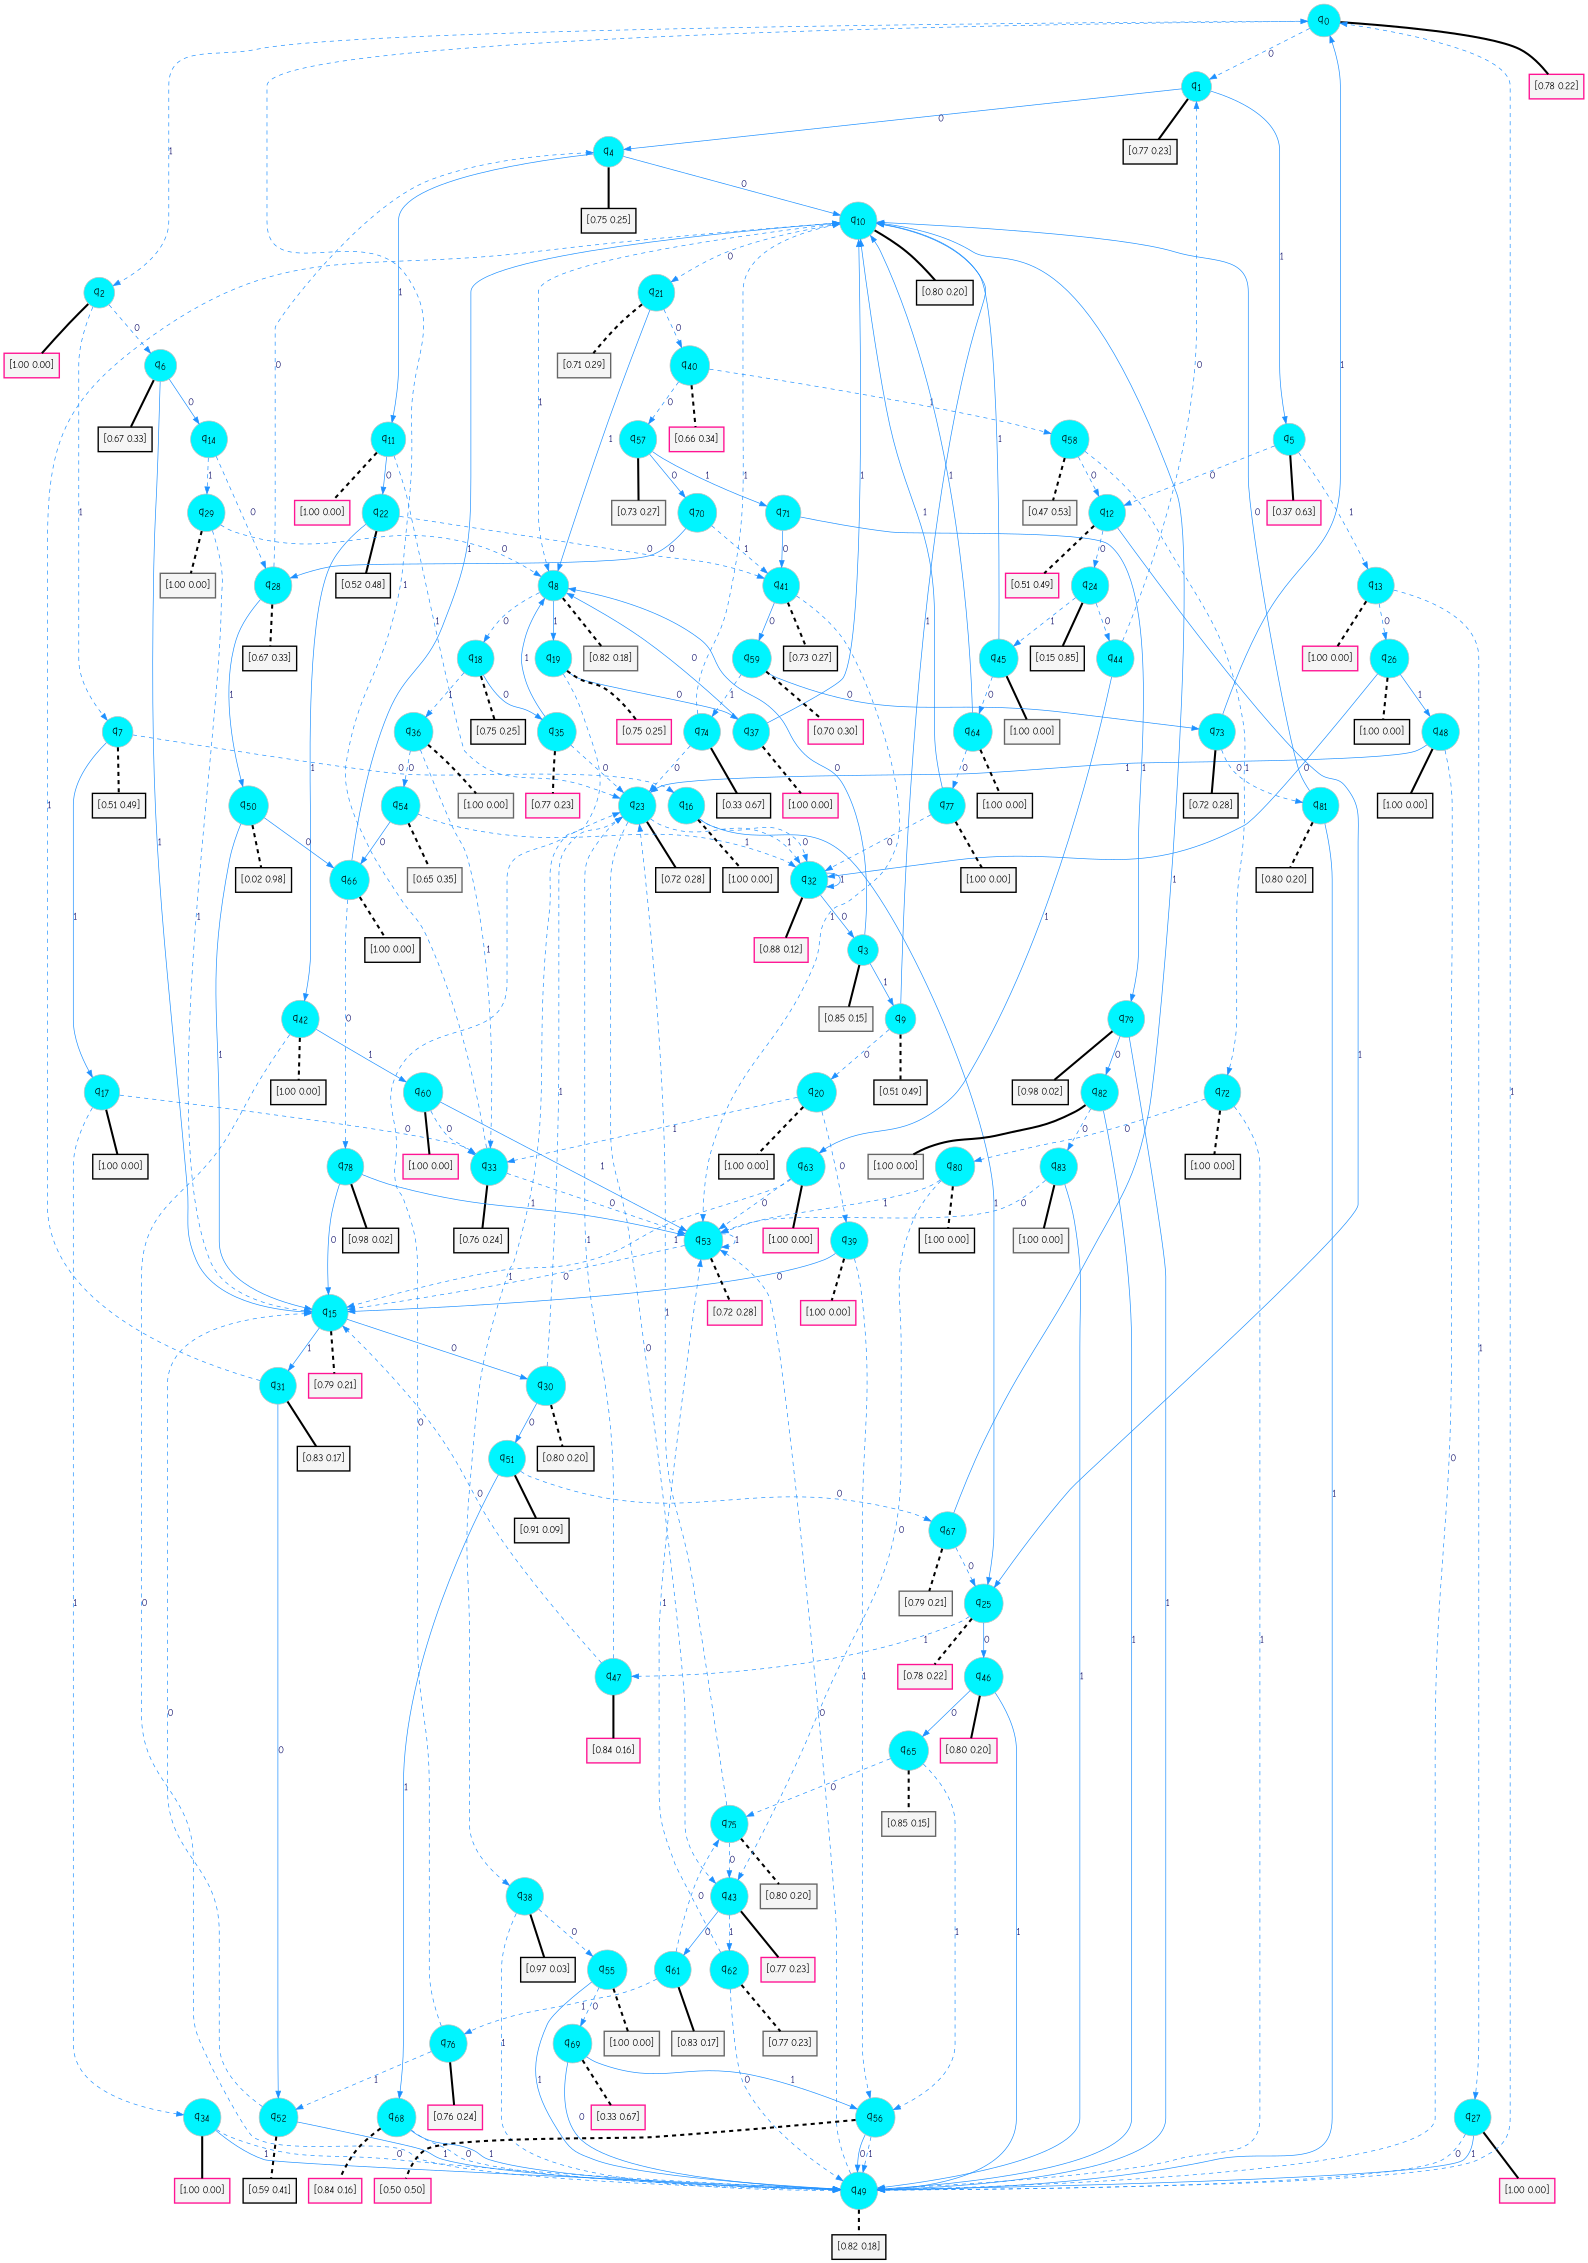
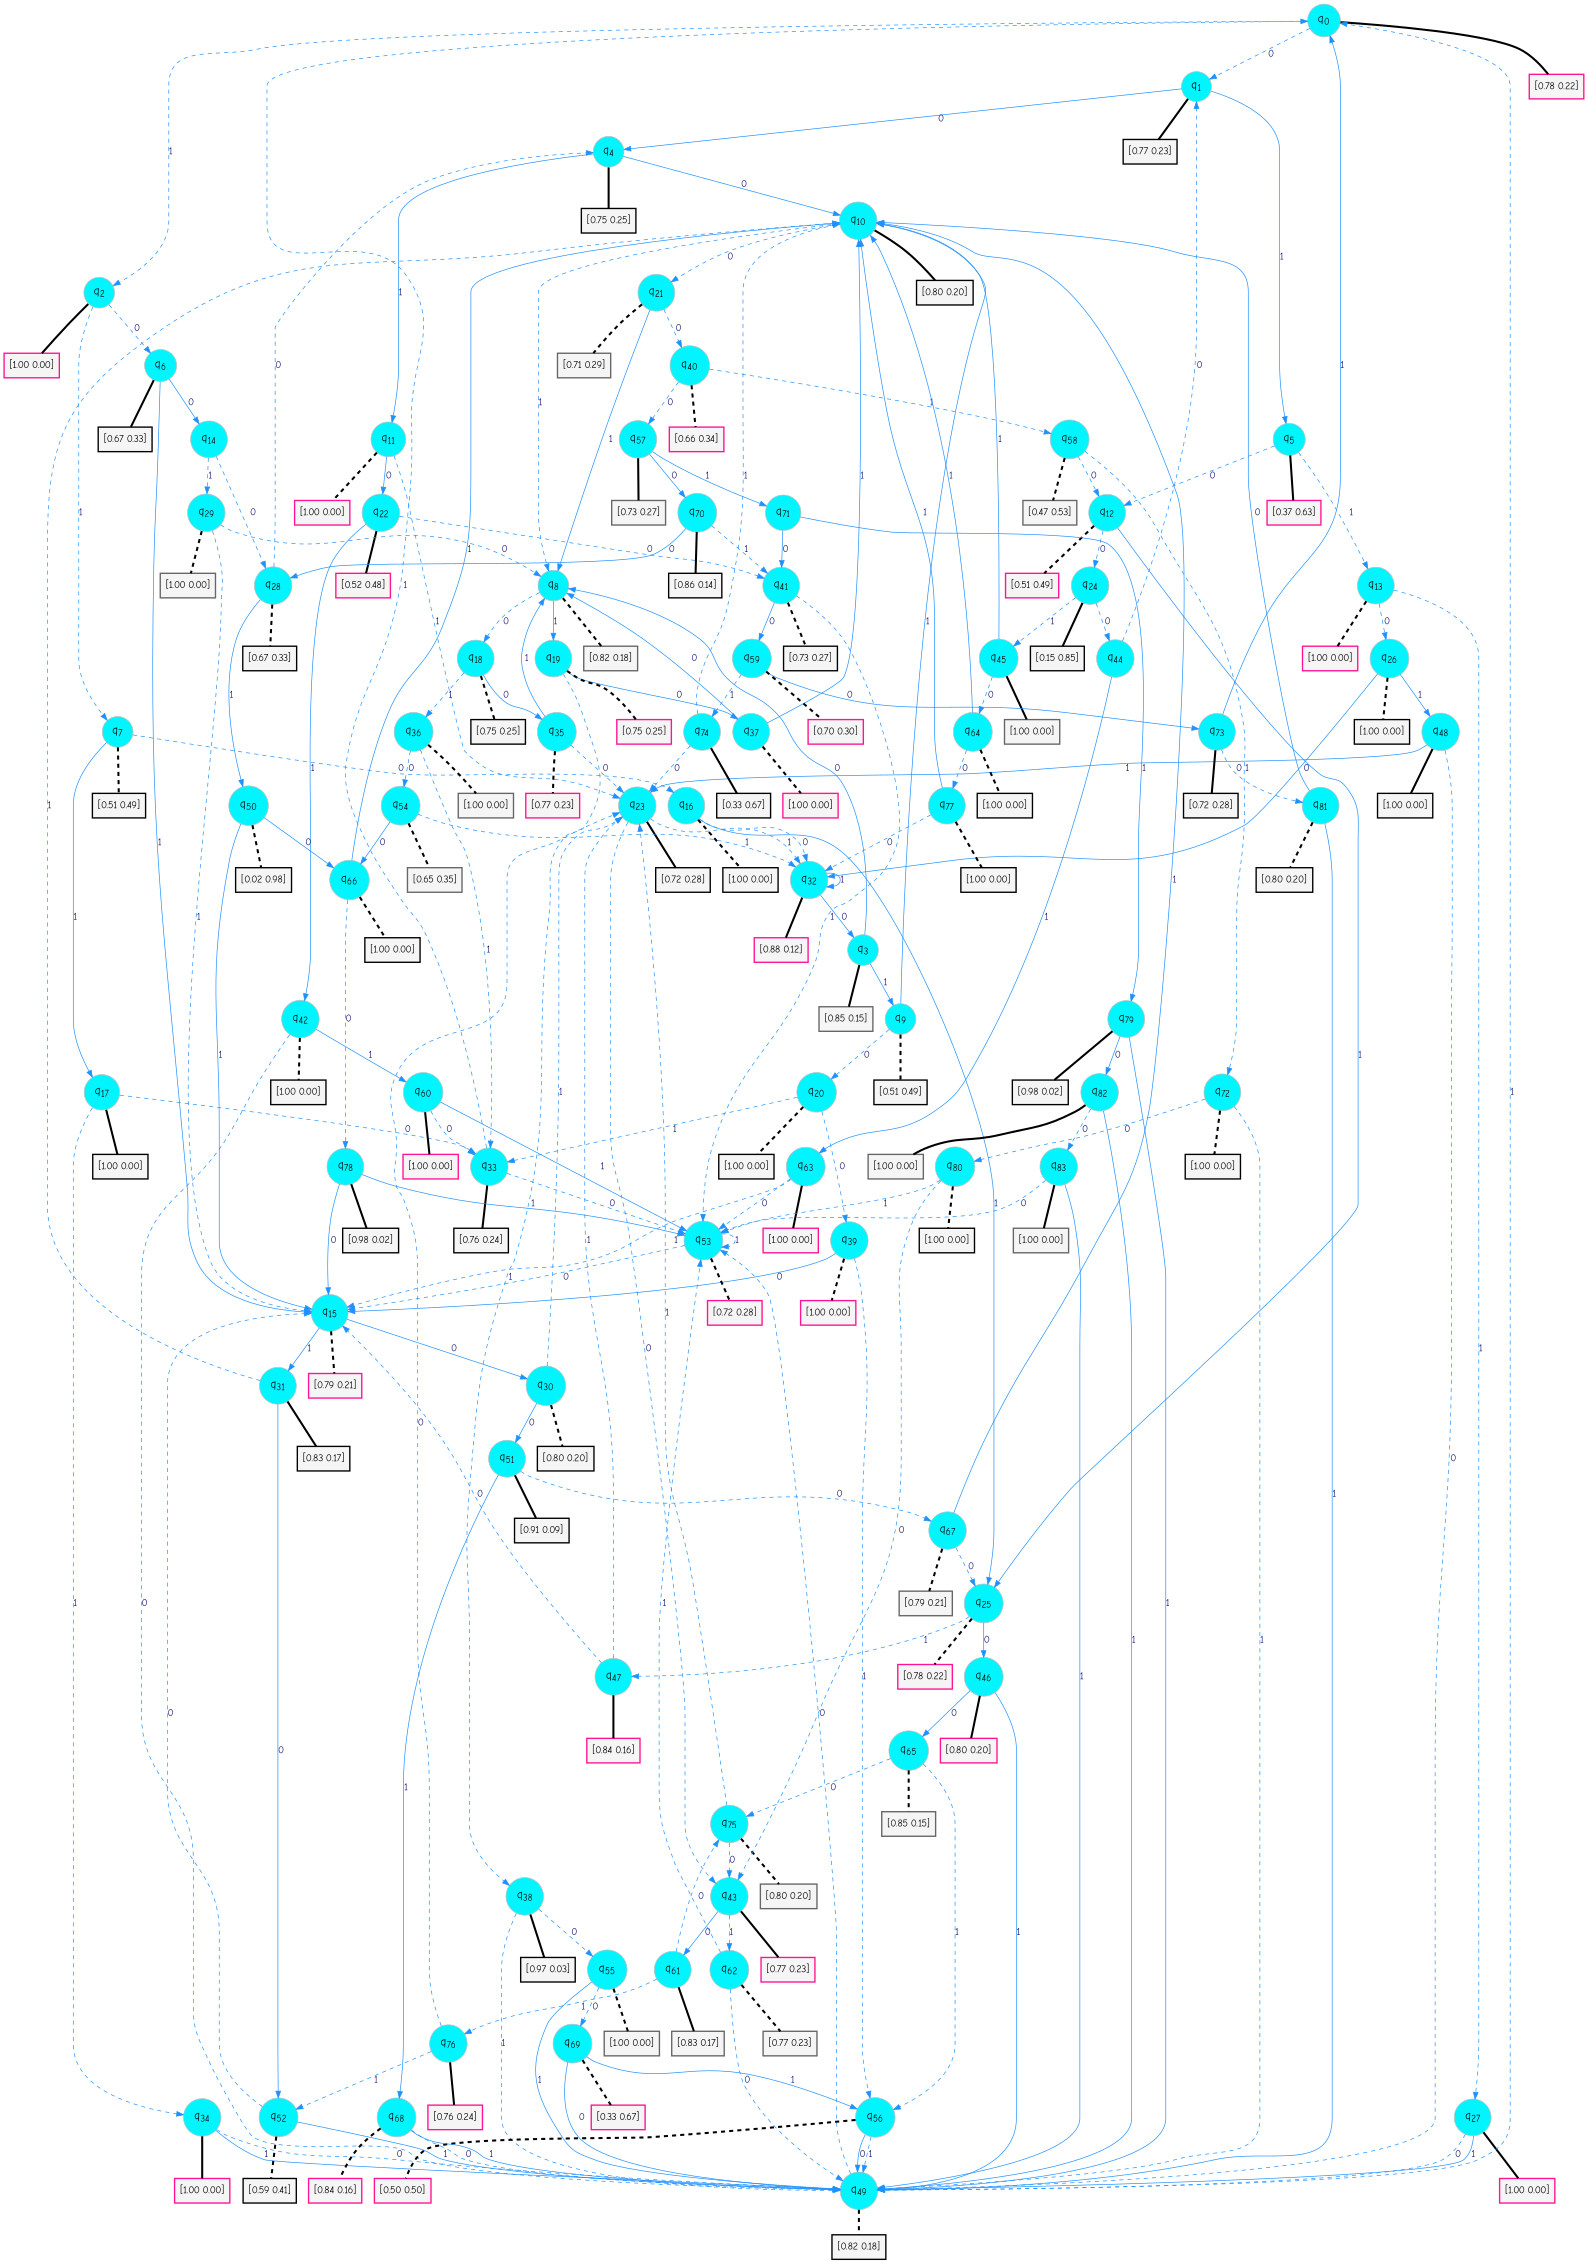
(363, 586) -> (363, 586)
none -> (695, 586)
